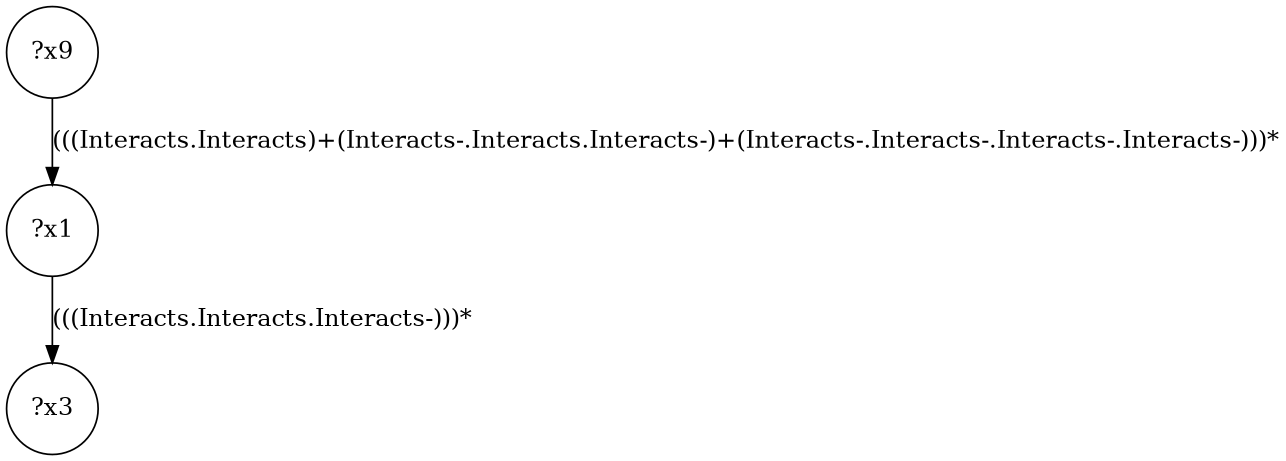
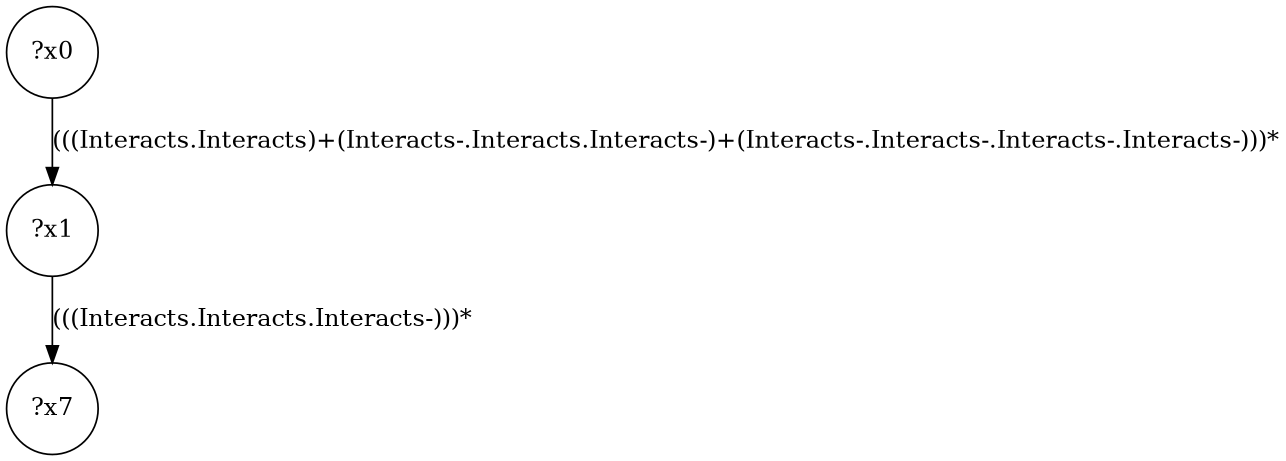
(52, 52) -> (52, 52)
(52, 409) -> (52, 409)
